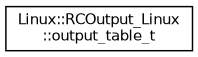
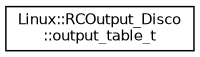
(99, 29) -> (100, 29)
